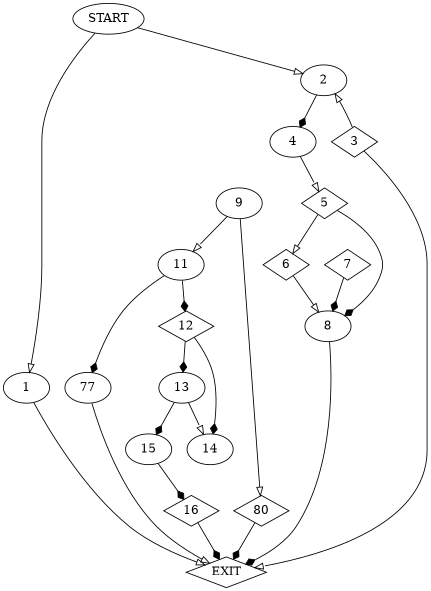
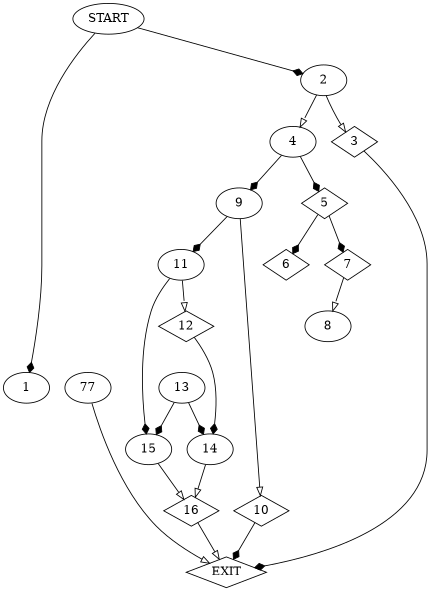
(216, 50) -> (216, 50)
(311, 106) -> (311, 106)
(346, 114) -> (333, 110)
none -> (270, 169)
(307, 169) -> (307, 169)
(42, 191) -> (42, 191)
(214, 230) -> (214, 230)
(308, 230) -> (308, 230)
(381, 256) -> (334, 229)
(303, 290) -> none
(340, 290) -> (340, 290)
(183, 291) -> (183, 291)
(122, 313) -> (144, 348)
(184, 351) -> none
(427, 398) -> (427, 398)
(194, 414) -> (194, 414)
(322, 463) -> none
none -> (202, 477)
(168, 478) -> (168, 478)
(100, 498) -> none
(261, 511) -> (261, 511)
(206, 537) -> (206, 537)
